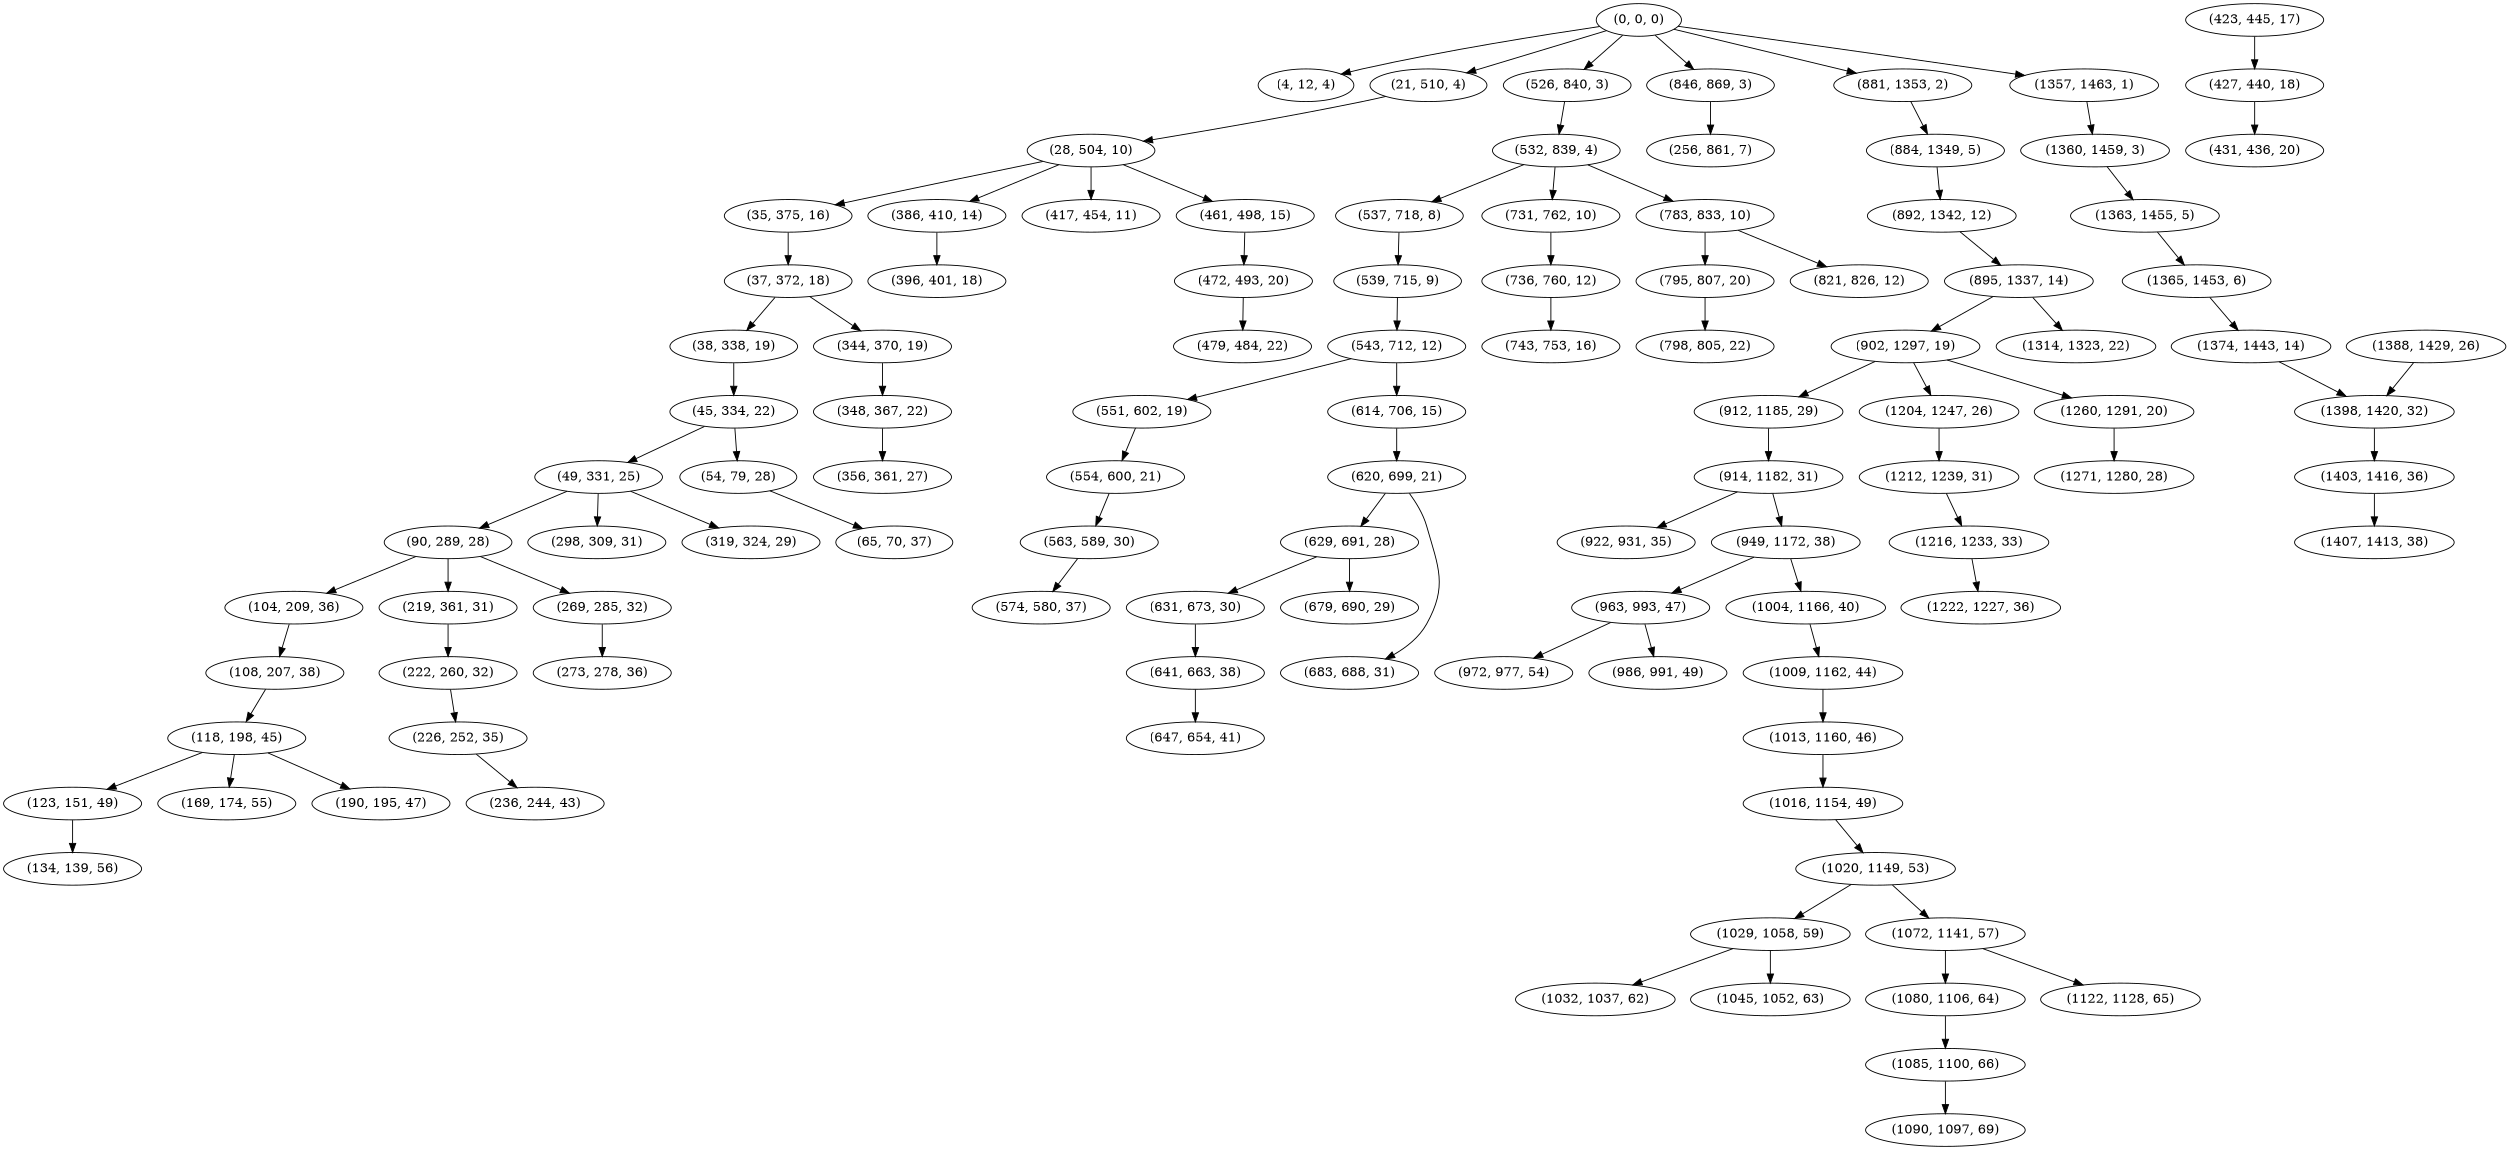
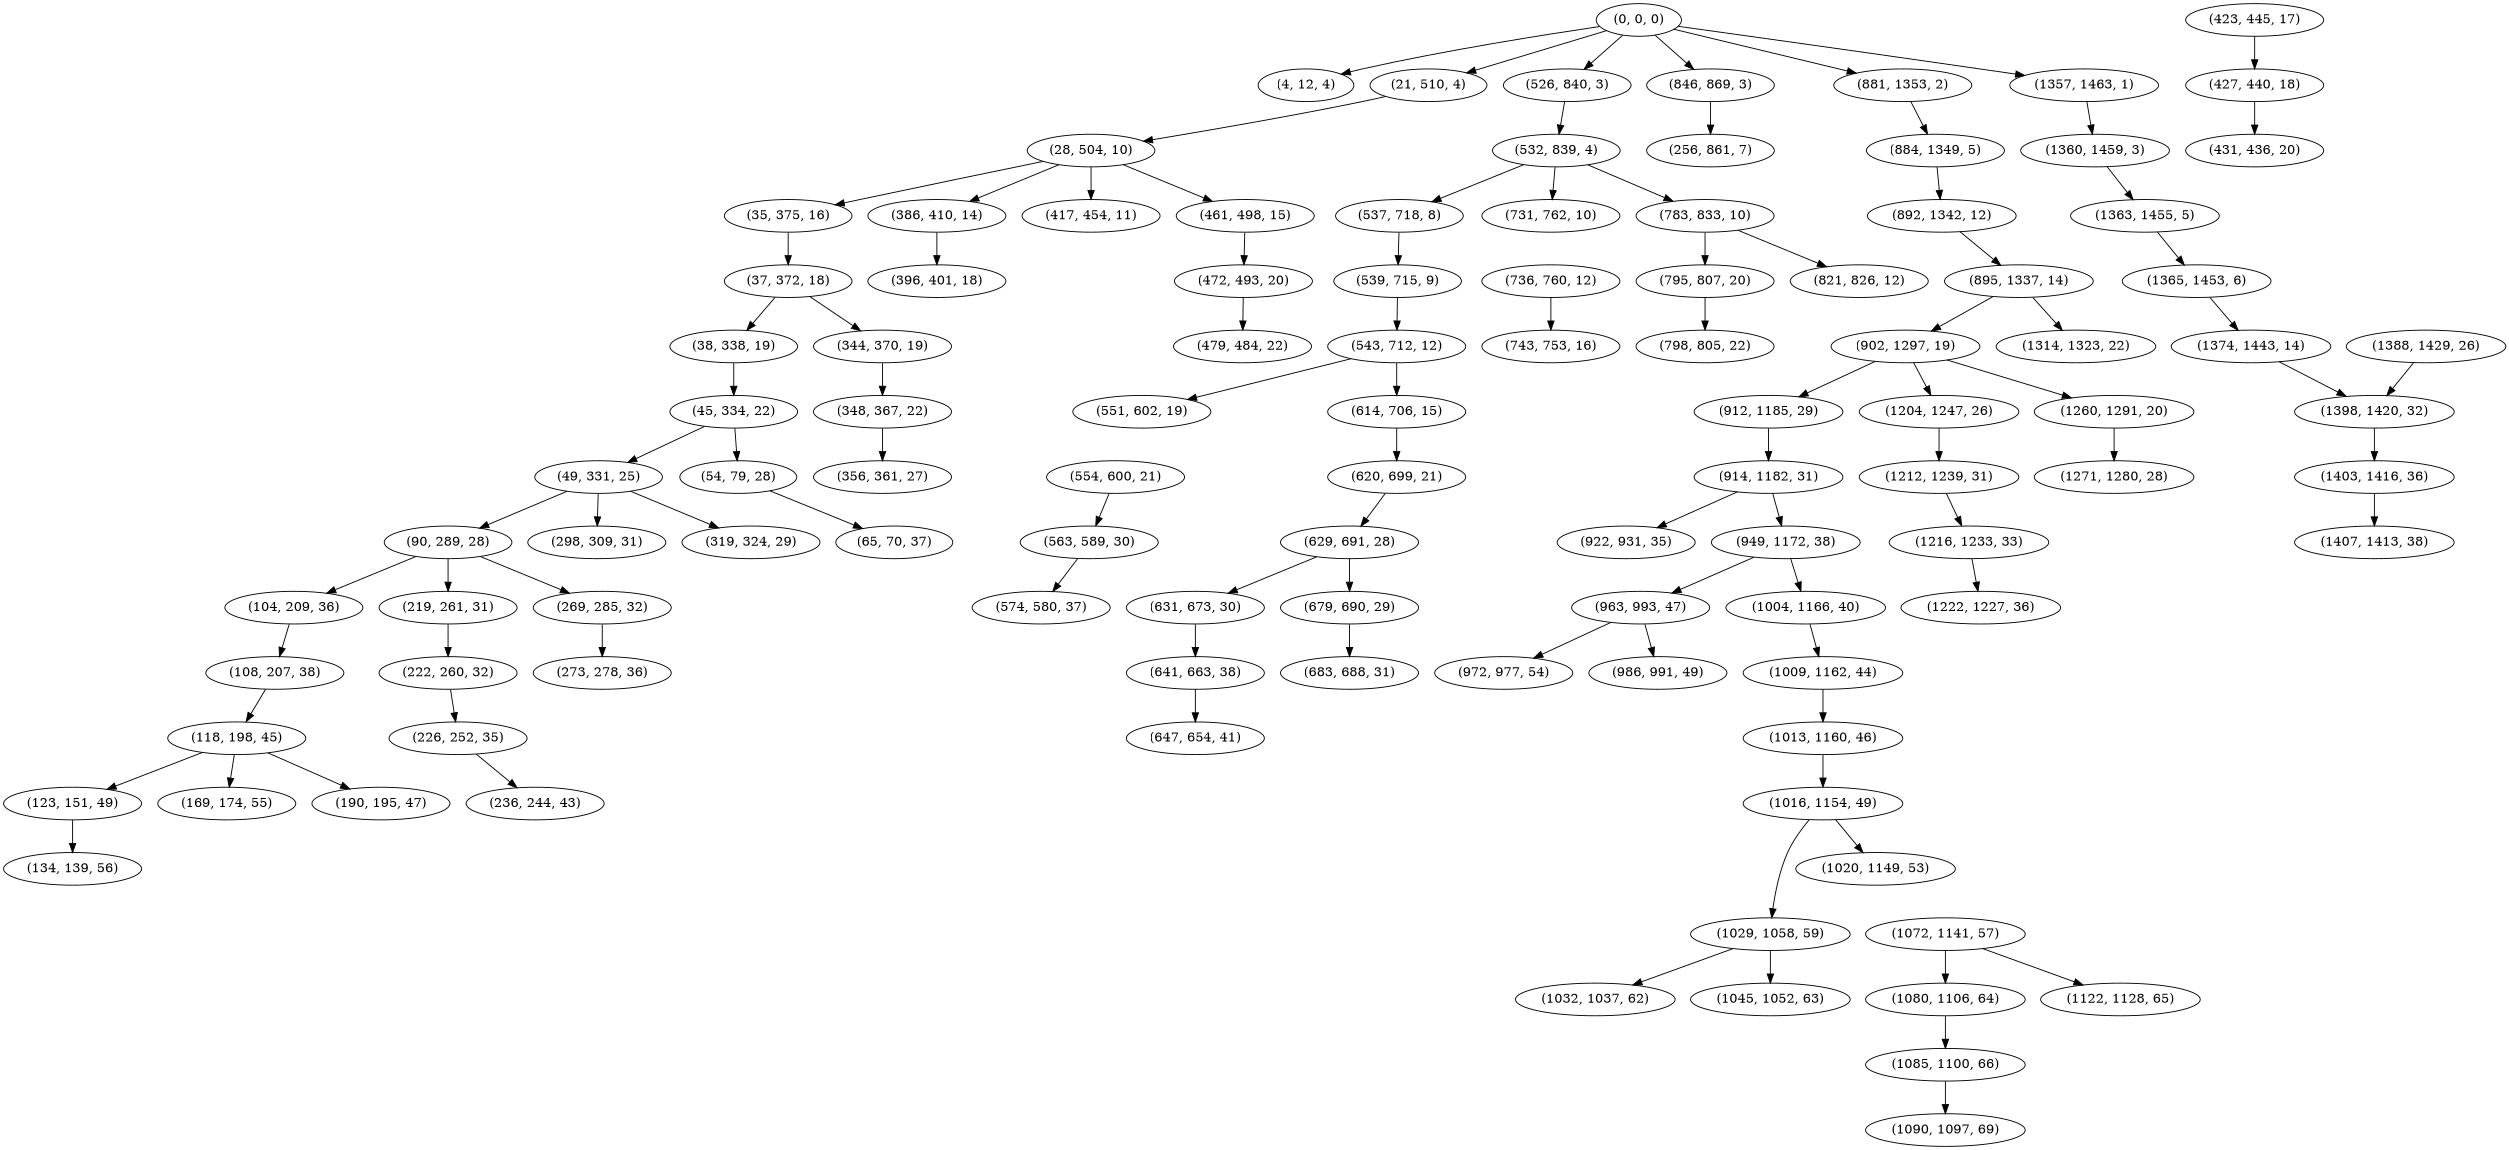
(1551, 244) -> none
(1131, 440) -> none
(1439, 580) -> (1350, 636)
(448, 608) -> (448, 608)
(1827, 899) -> (1784, 861)
(1907, 899) -> none
